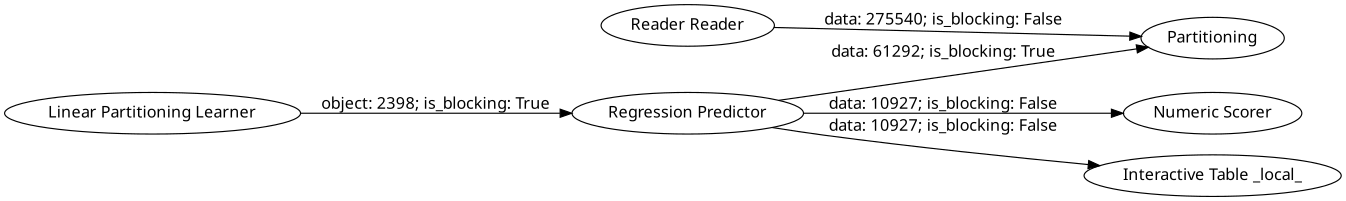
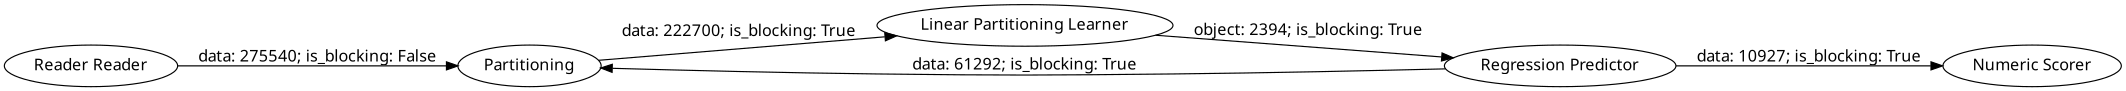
none -> (742, 49)
(436, 105) -> (1309, 31)
(944, 105) -> (1809, 57)
(1213, 176) -> none
